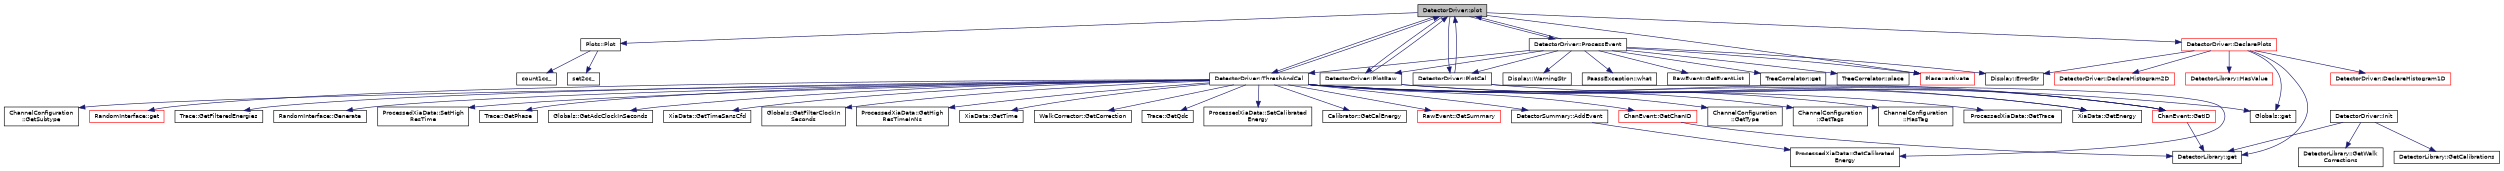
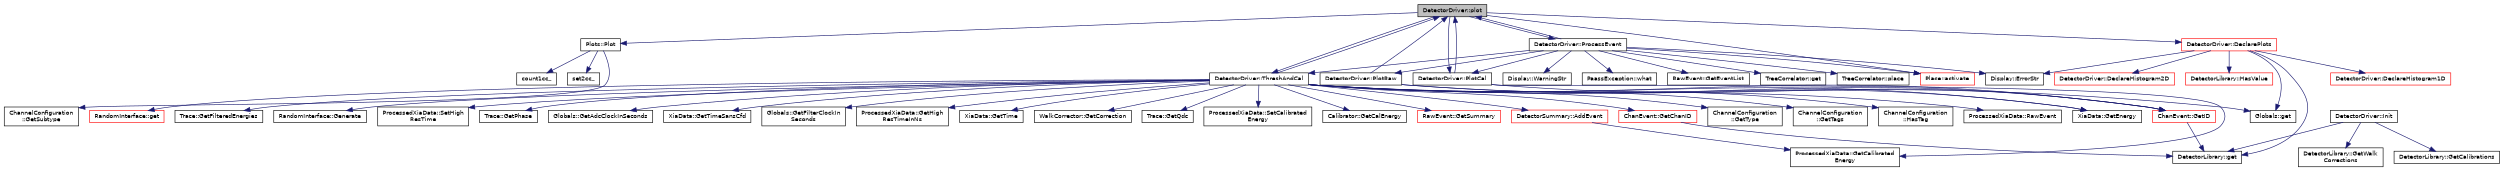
(1406, 42) -> none
(647, 89) -> (252, 104)
(1560, 116) -> (1560, 116)
(2013, 116) -> (2013, 116)
